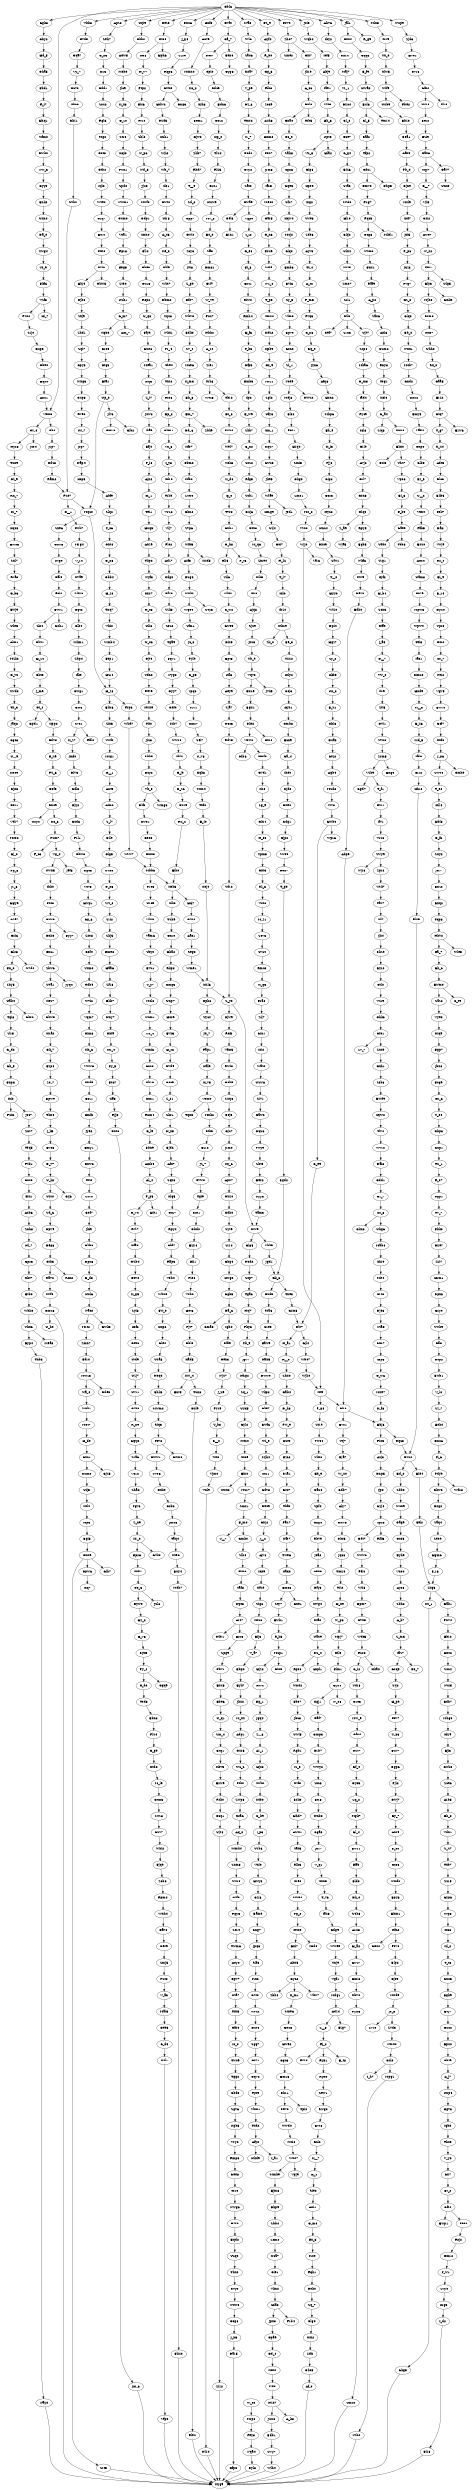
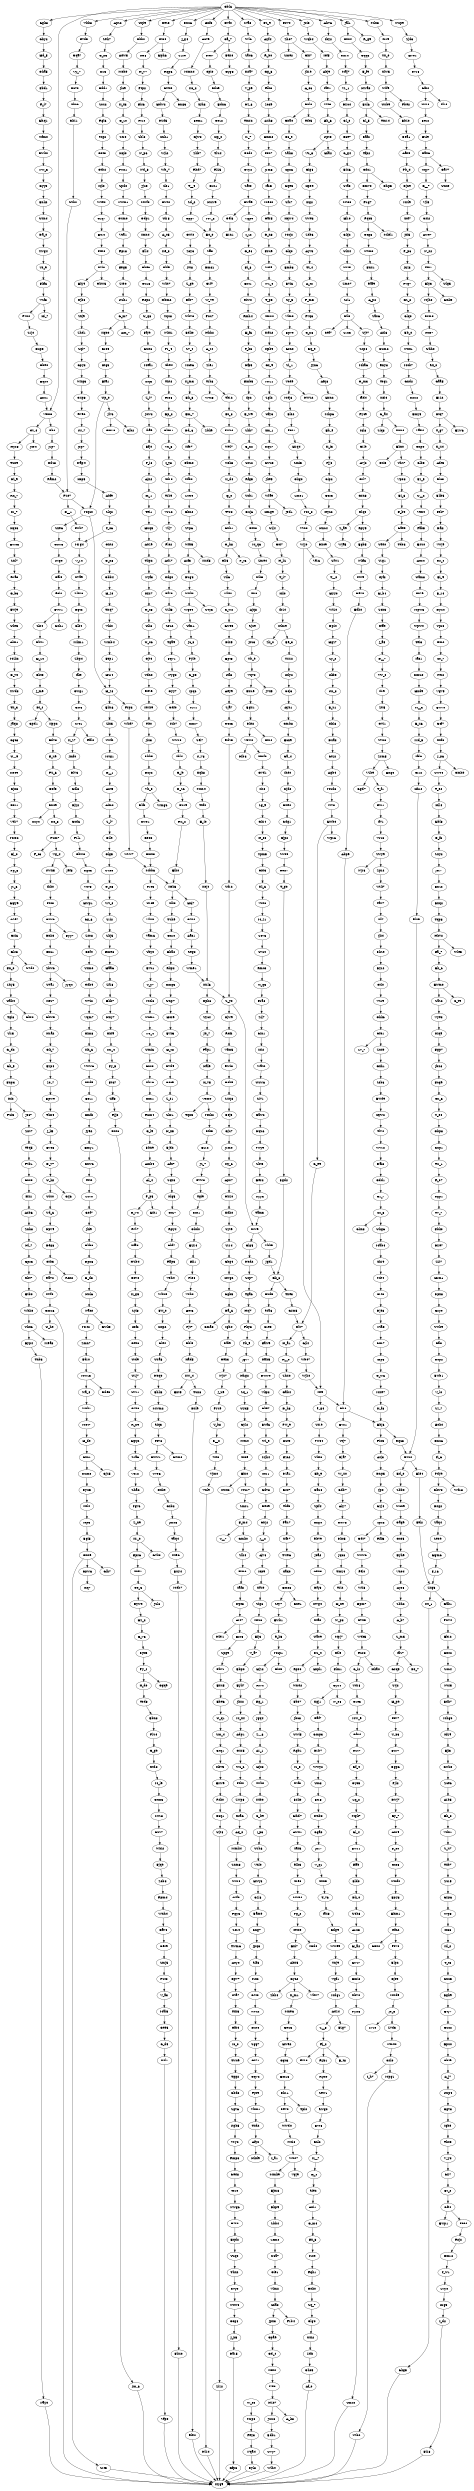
(190, 226) -> (199, 226)
(110, 535) -> (96, 536)
(87, 1490) -> (87, 1490)
